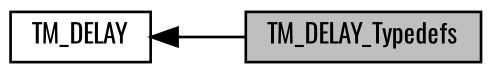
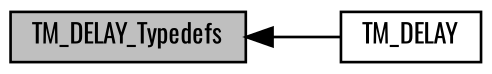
(212, 37) -> (307, 37)
